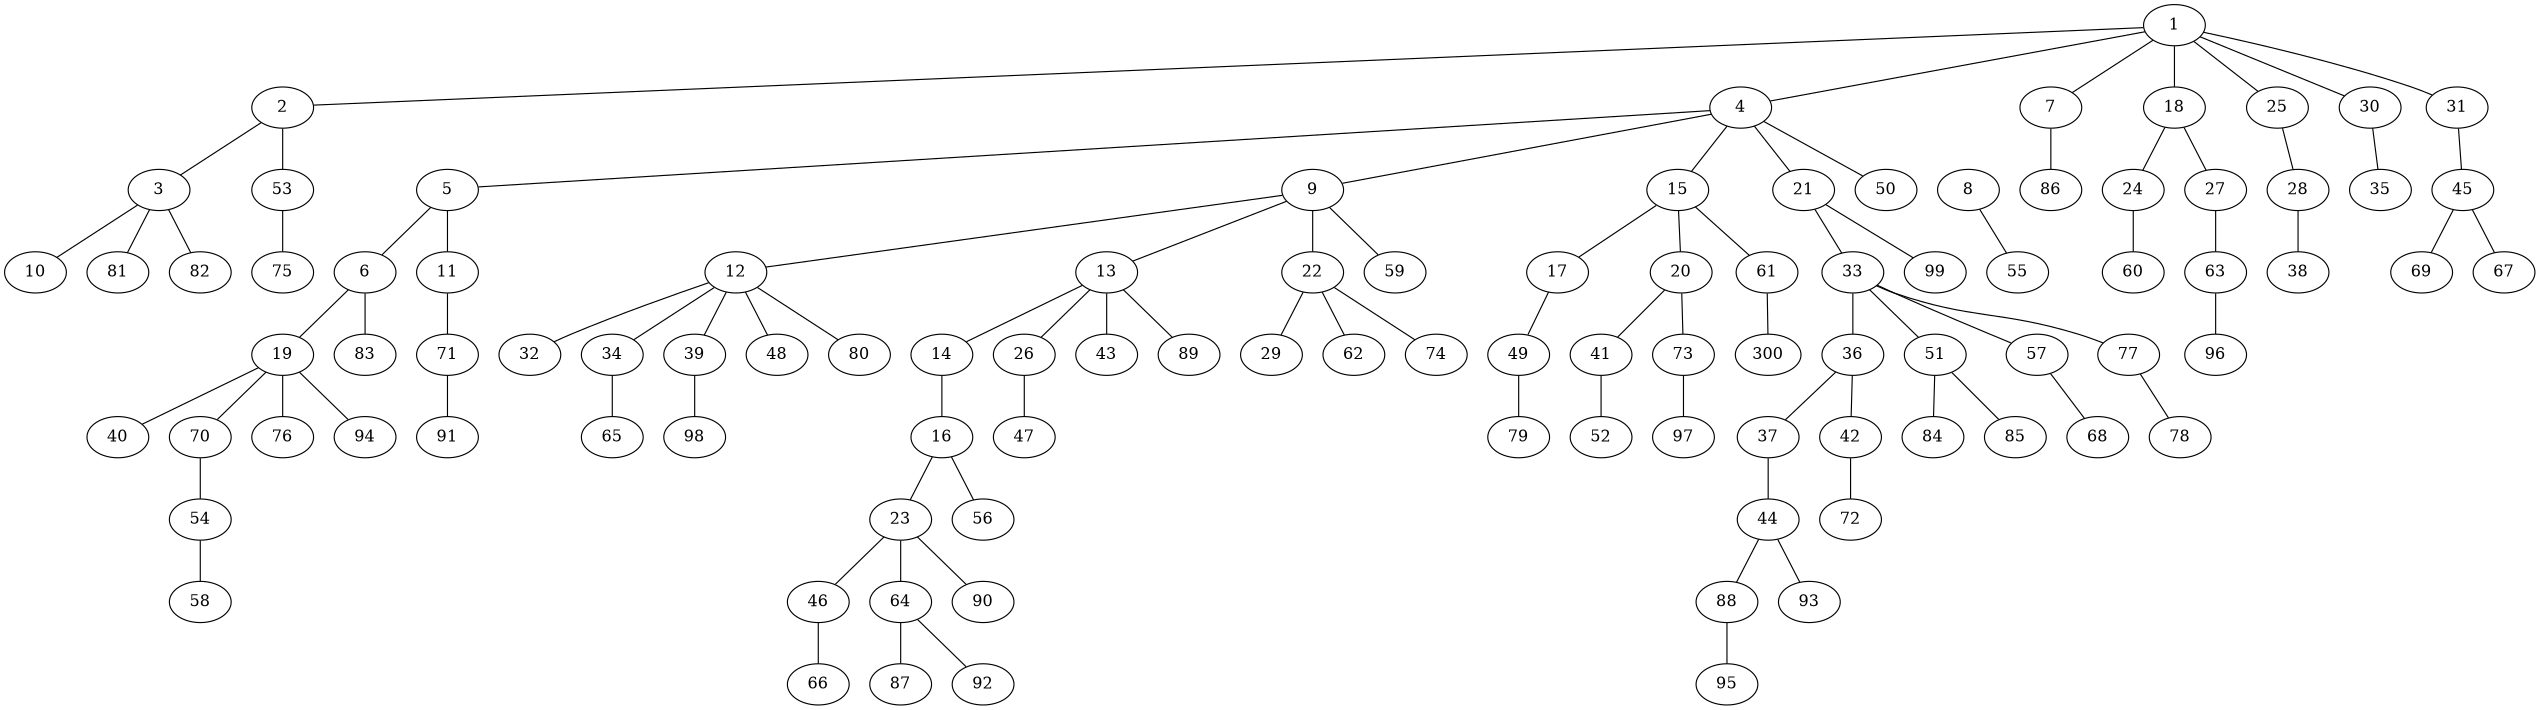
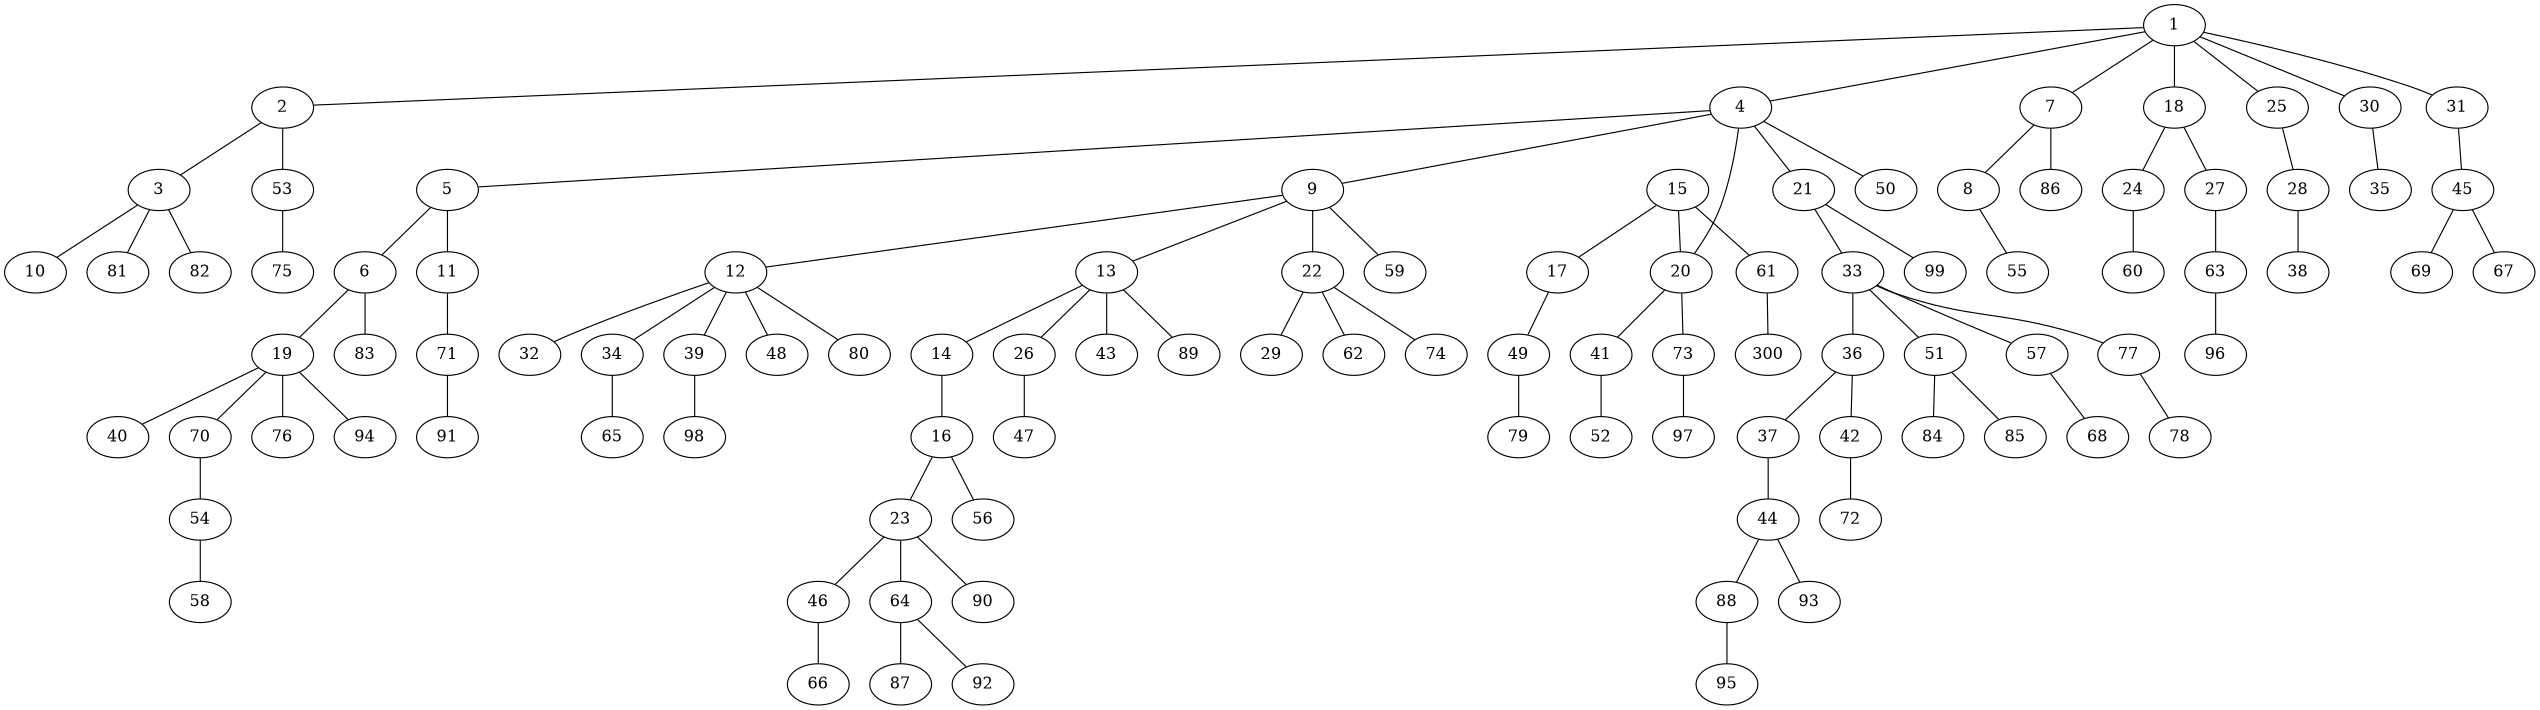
(1709, 149) -> (1725, 194)
none -> (2010, 149)
